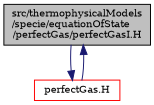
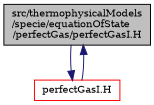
(77, 90) -> (77, 90)
